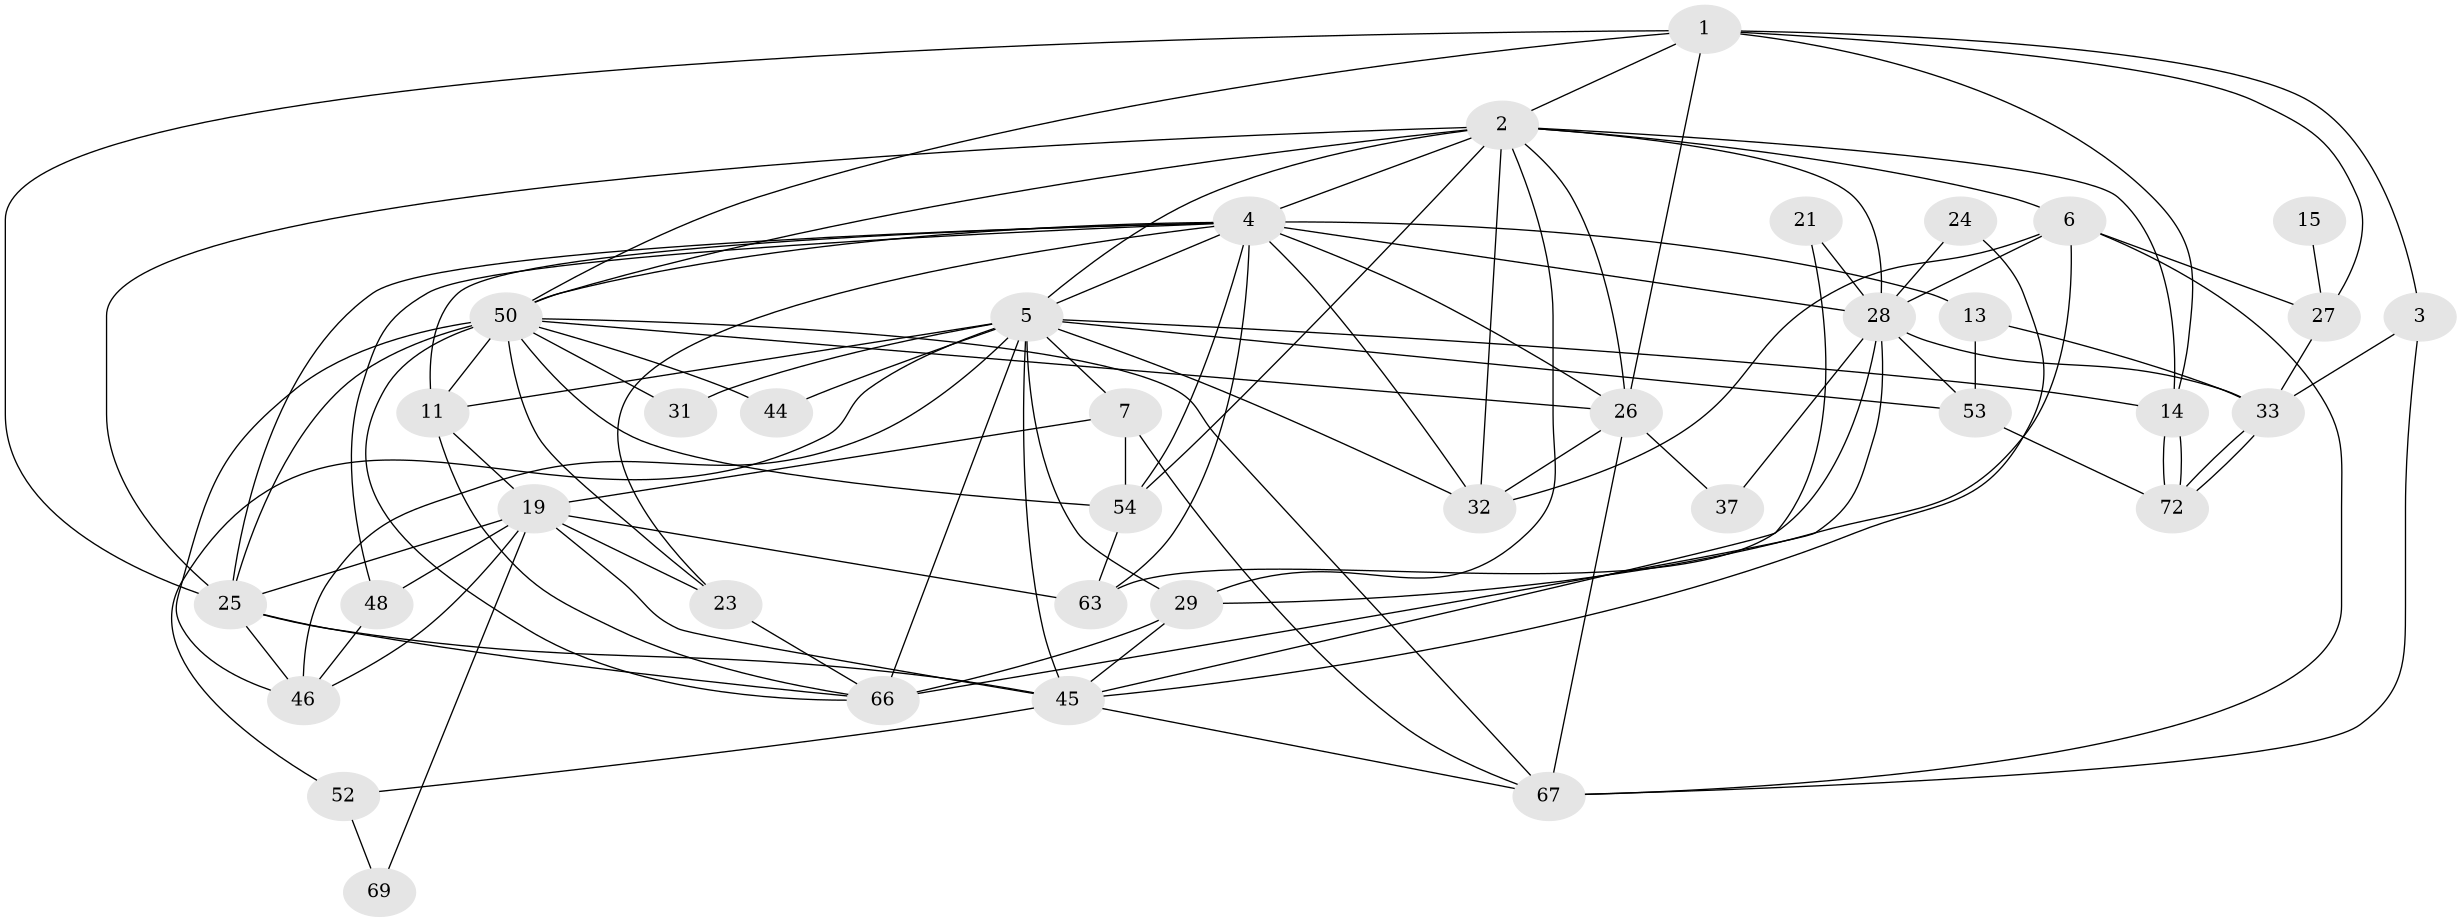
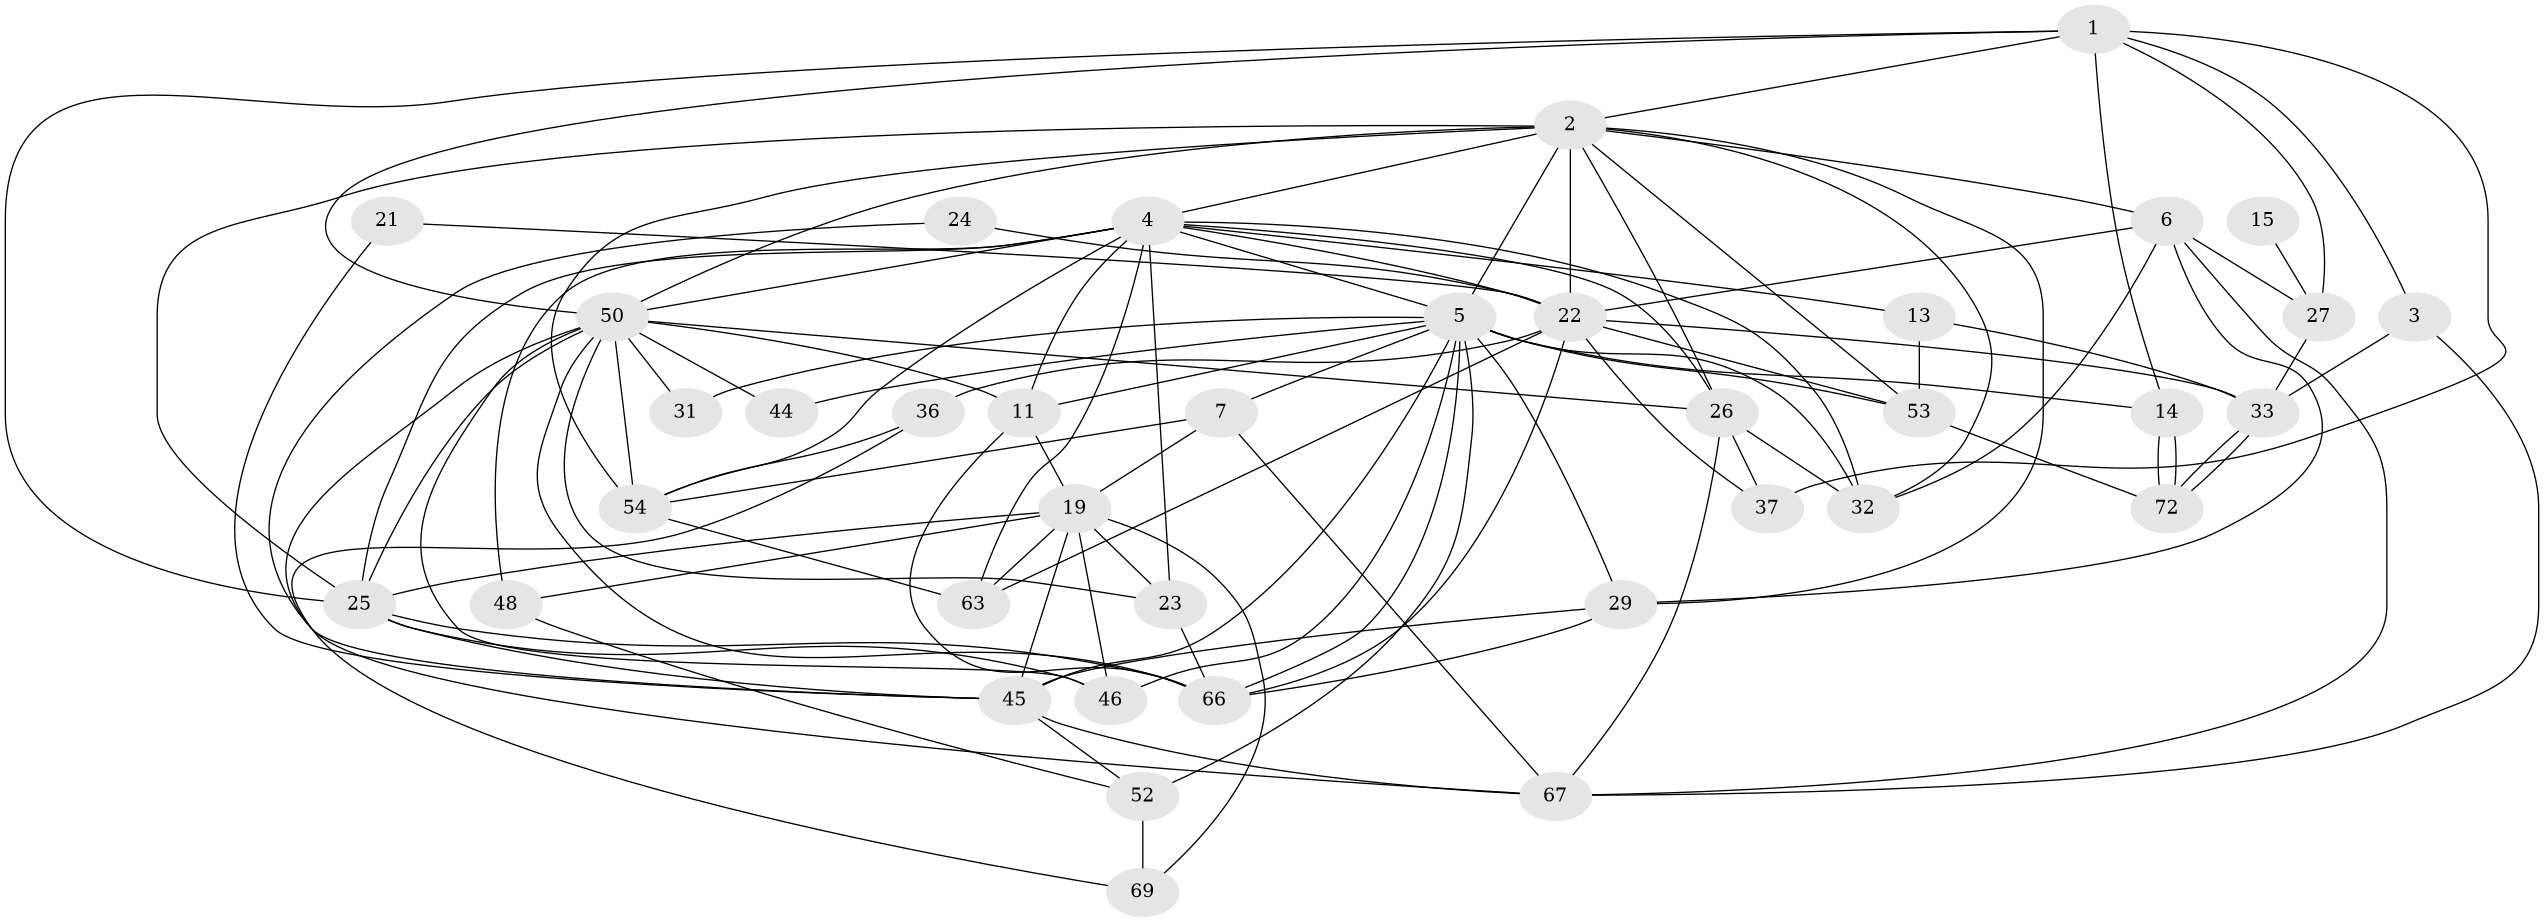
(1933, 159) -> (1745, 269)
(1666, 221) -> (2438, 391)
(1879, 317) -> (1570, 317)
none -> (928, 413)
(340, 653) -> (820, 710)
